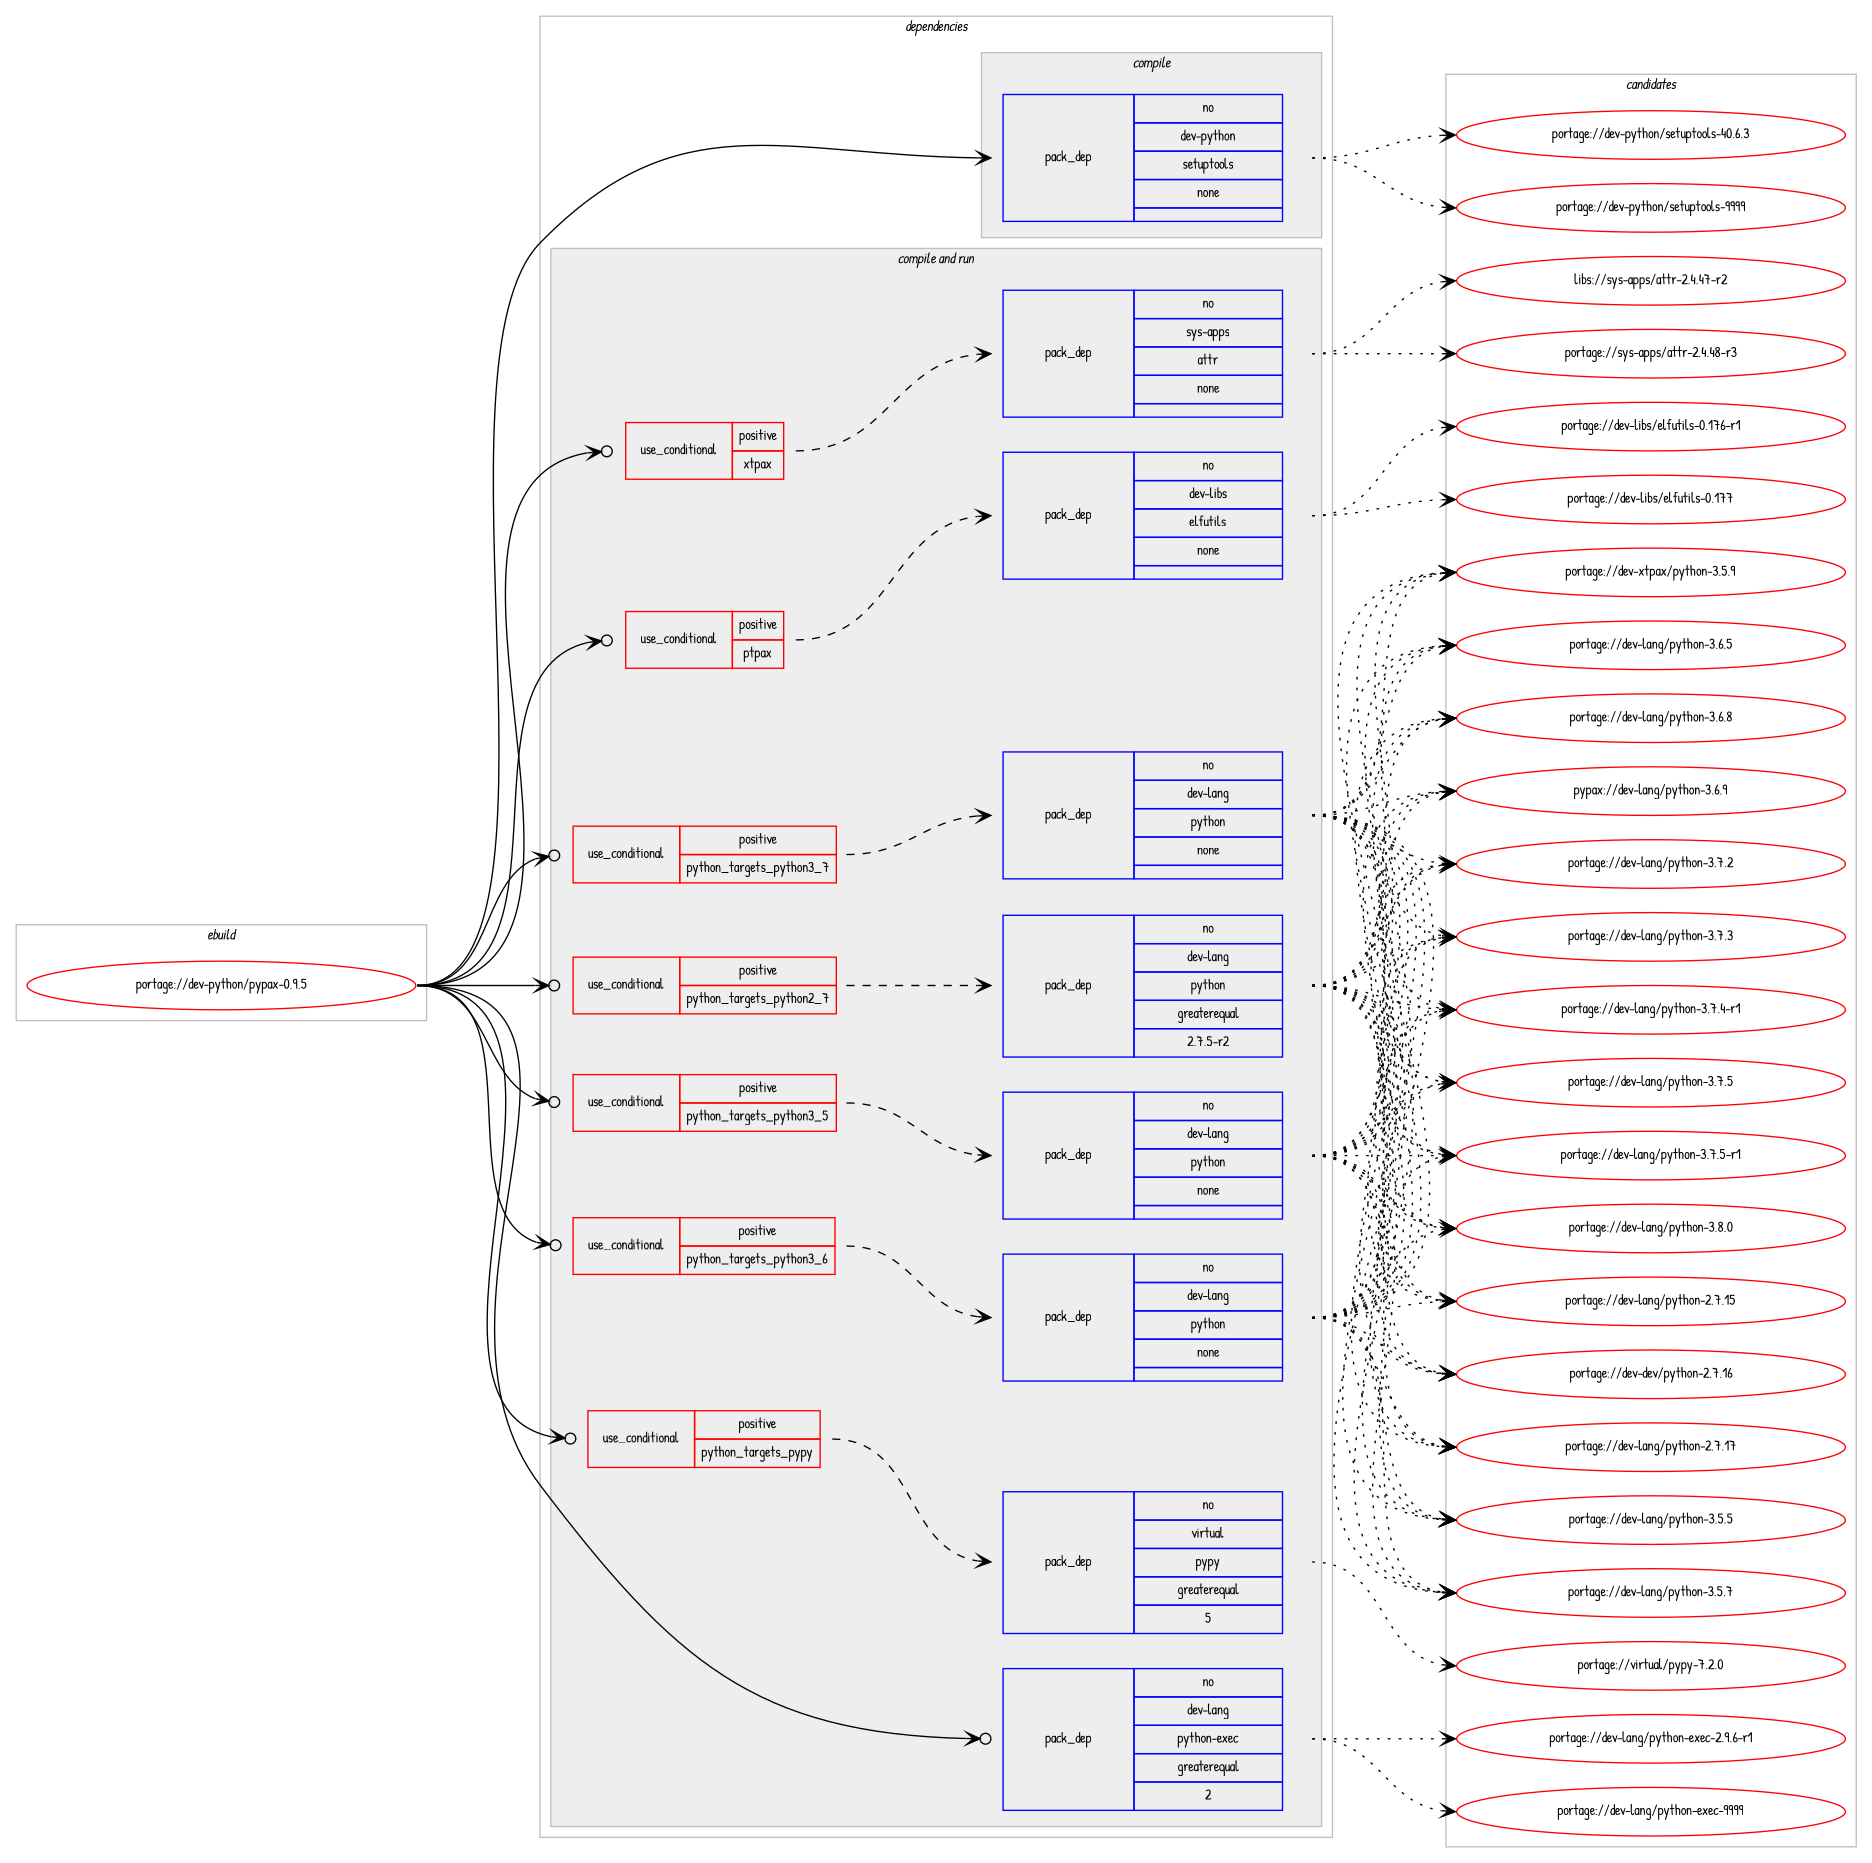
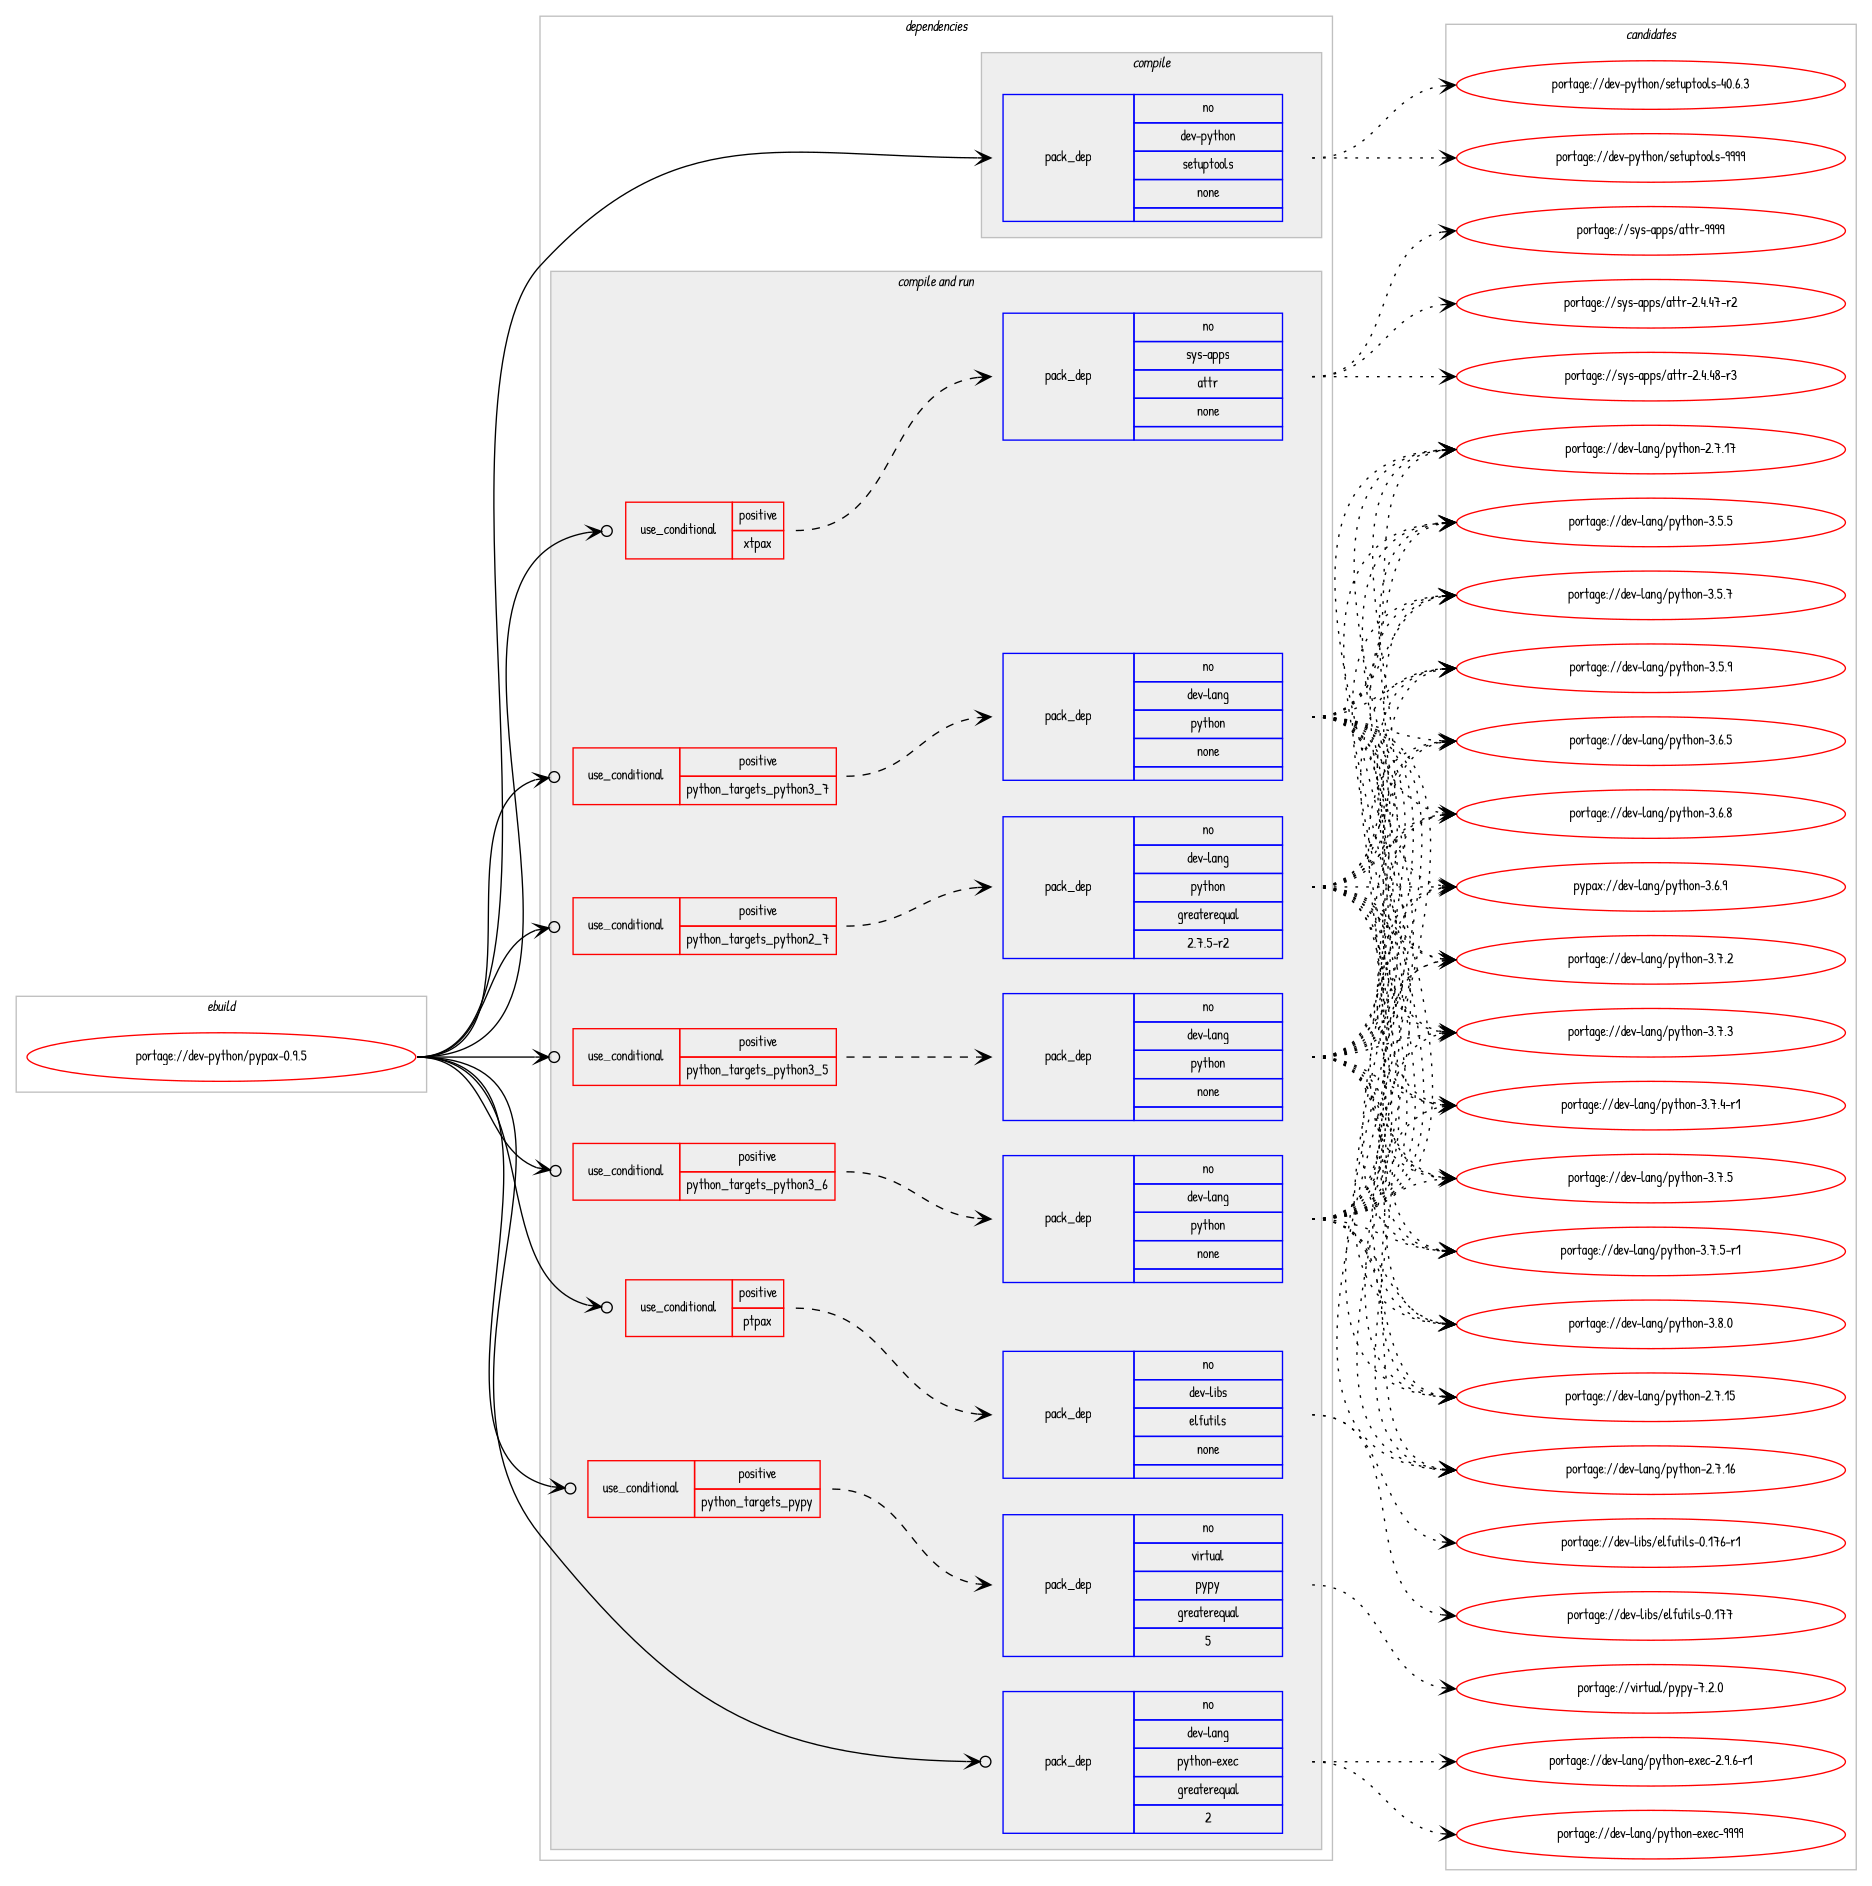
none -> (1651, 231)
(1651, 281) -> (1651, 304)
(1651, 572) -> (1651, 668)
(1651, 1374) -> (1651, 1470)
